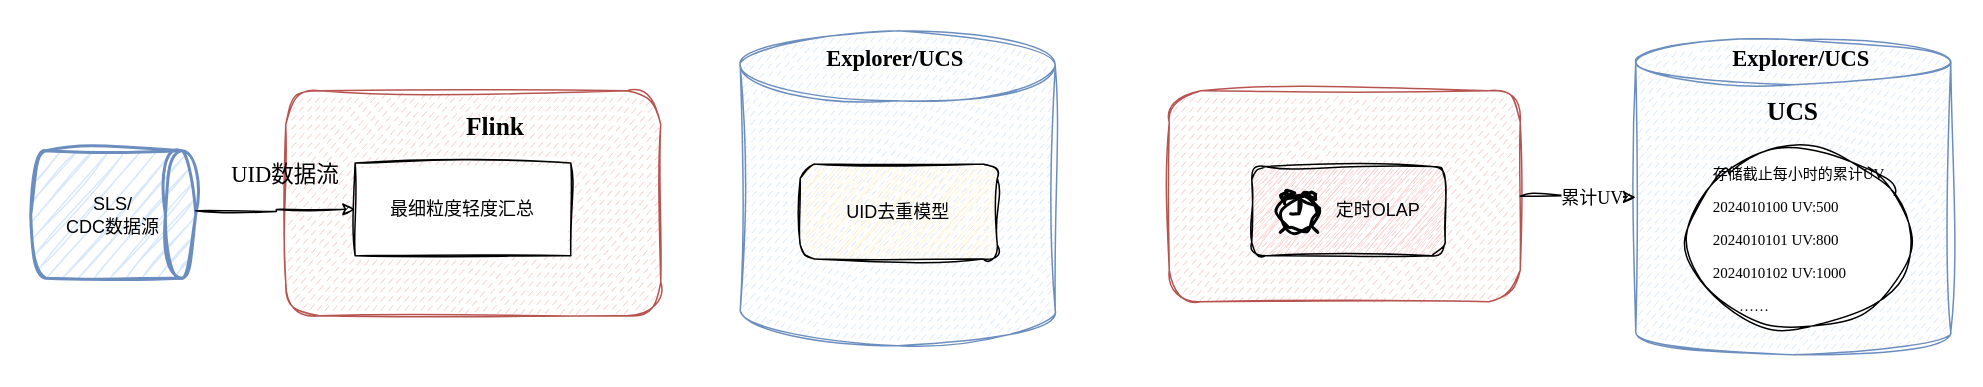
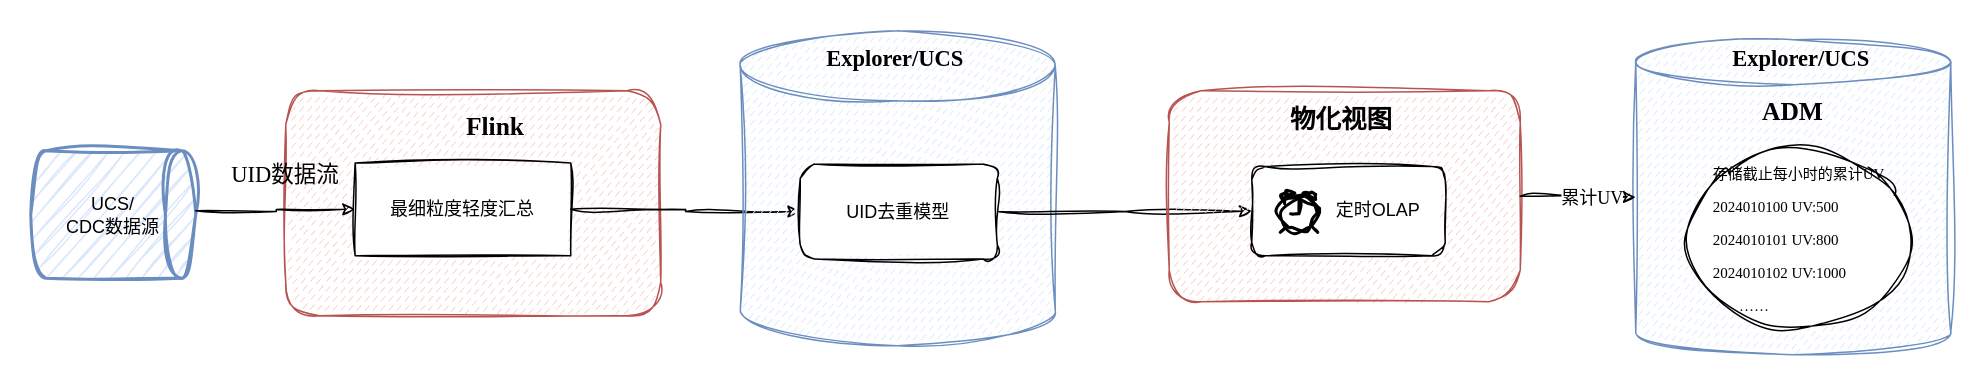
(1793, 113) -> (1793, 113)
none -> (1342, 121)
(1349, 211) -> (1349, 211)
none -> (722, 212)
(899, 212) -> (899, 212)
none -> (1088, 212)
(113, 215) -> (113, 215)
